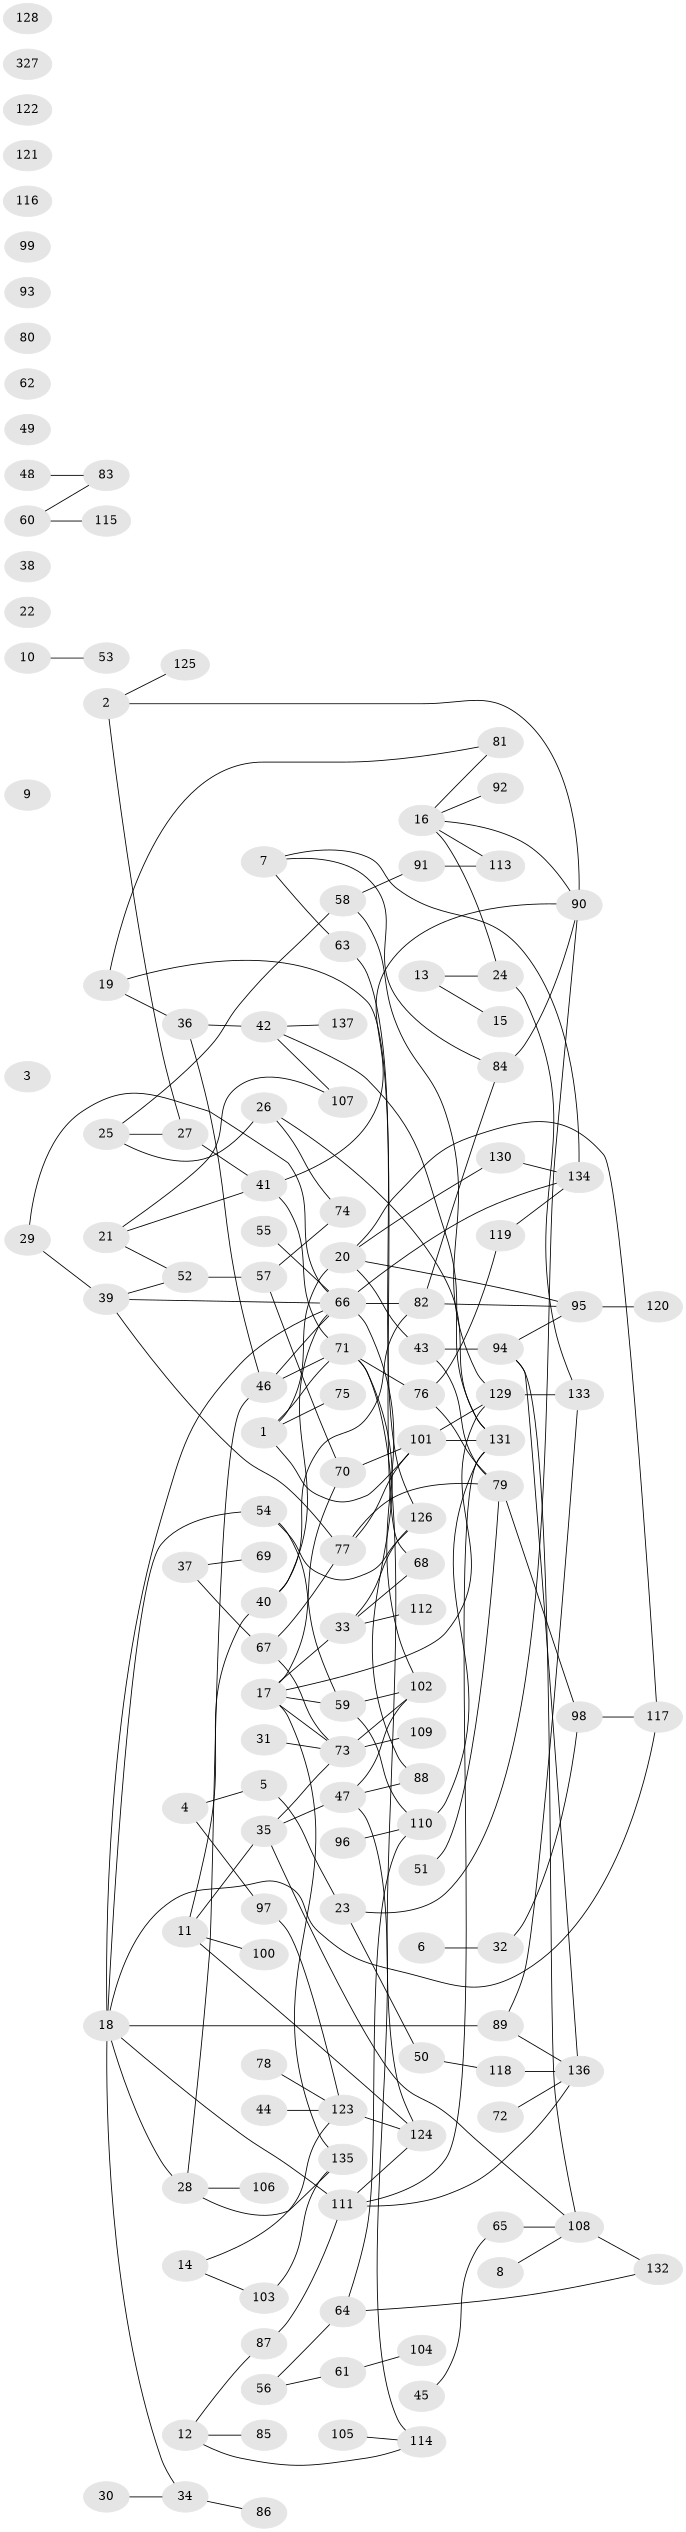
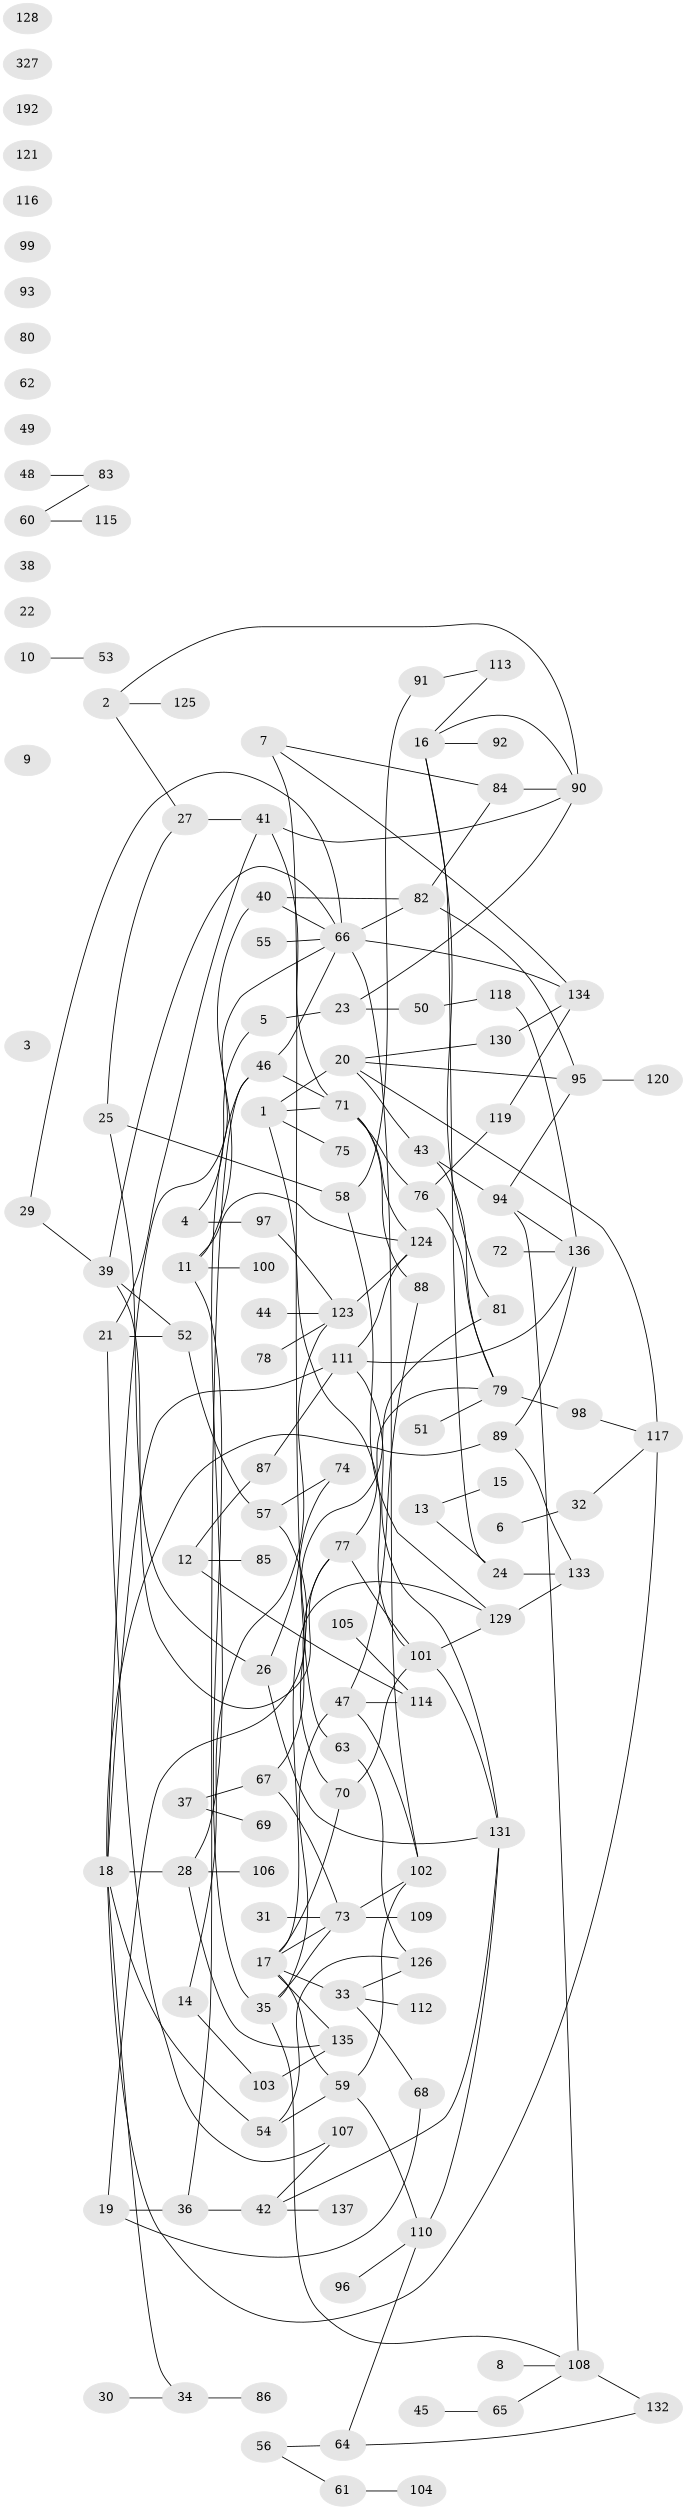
(28, 110) -> (28, 110)
(556, 1838) -> (619, 1471)
